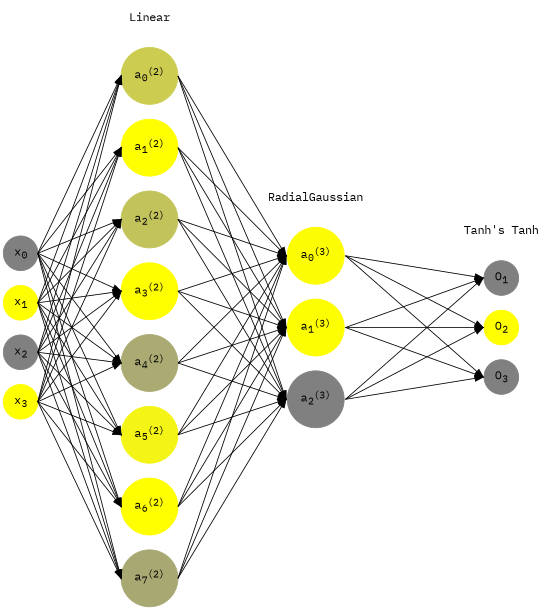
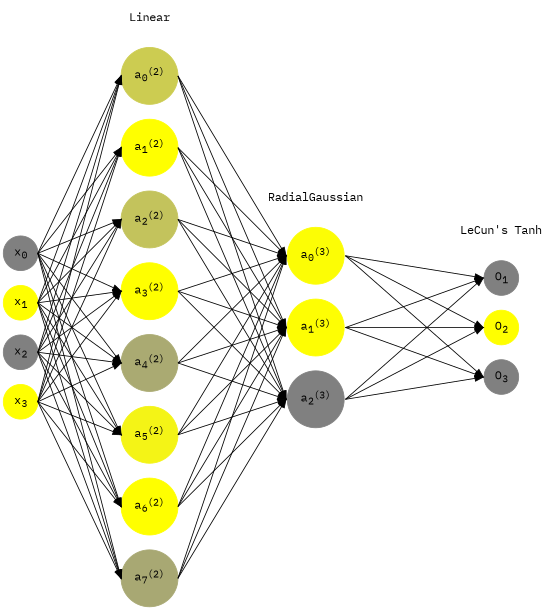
(501, 231) -> (501, 231)
